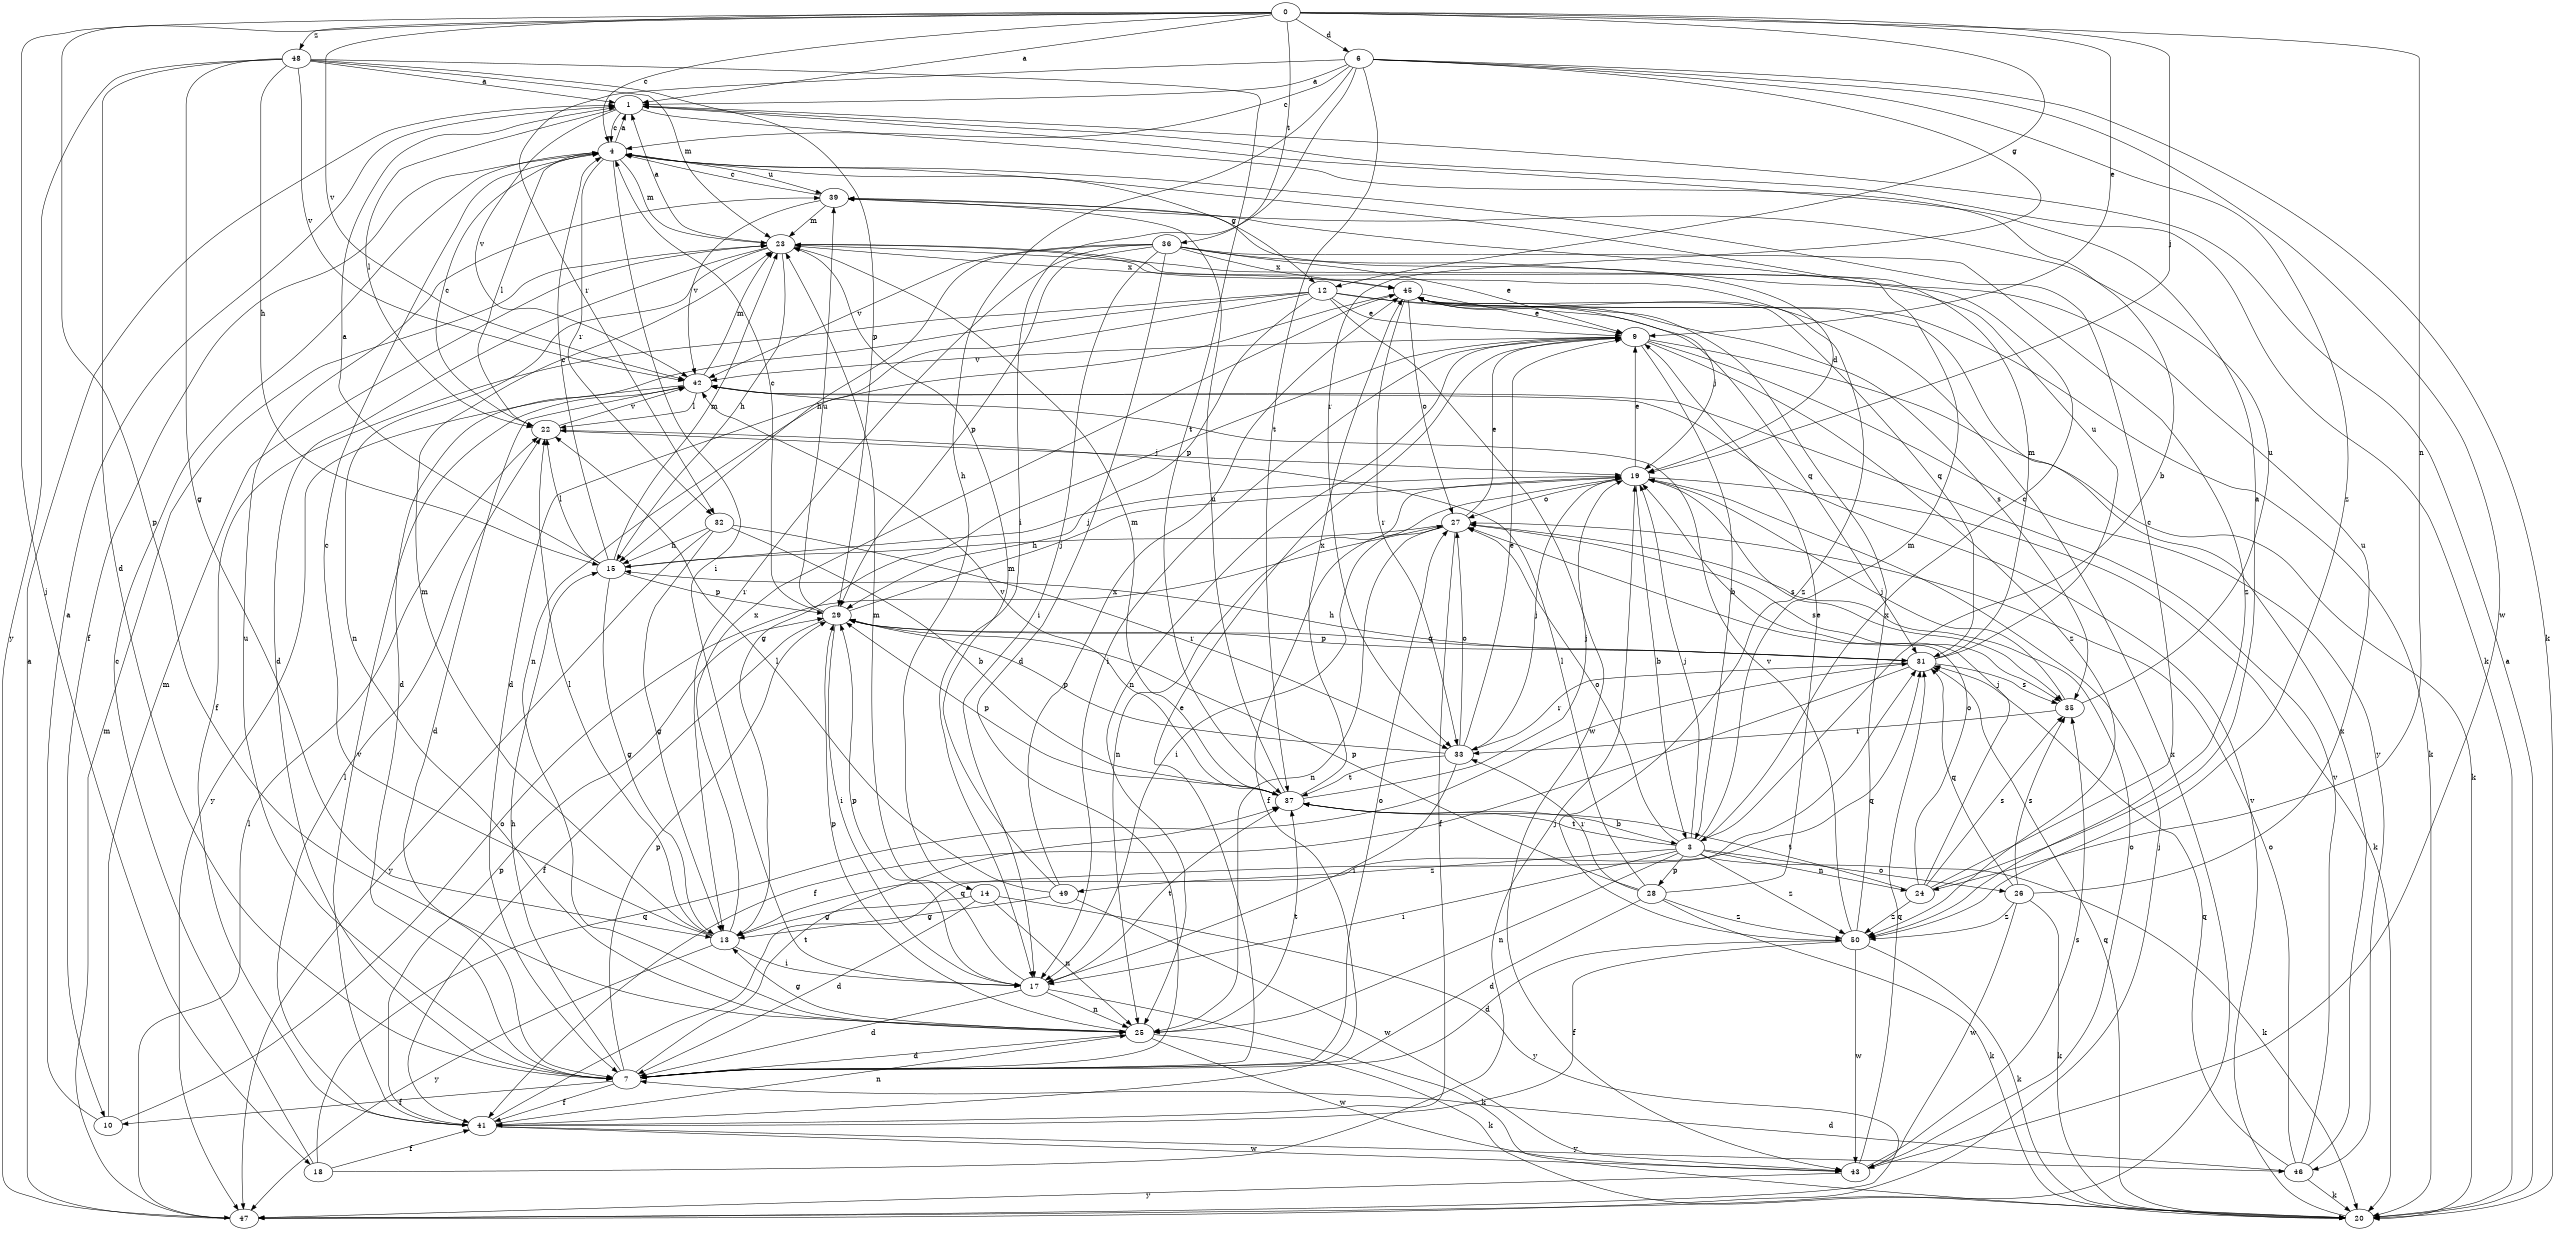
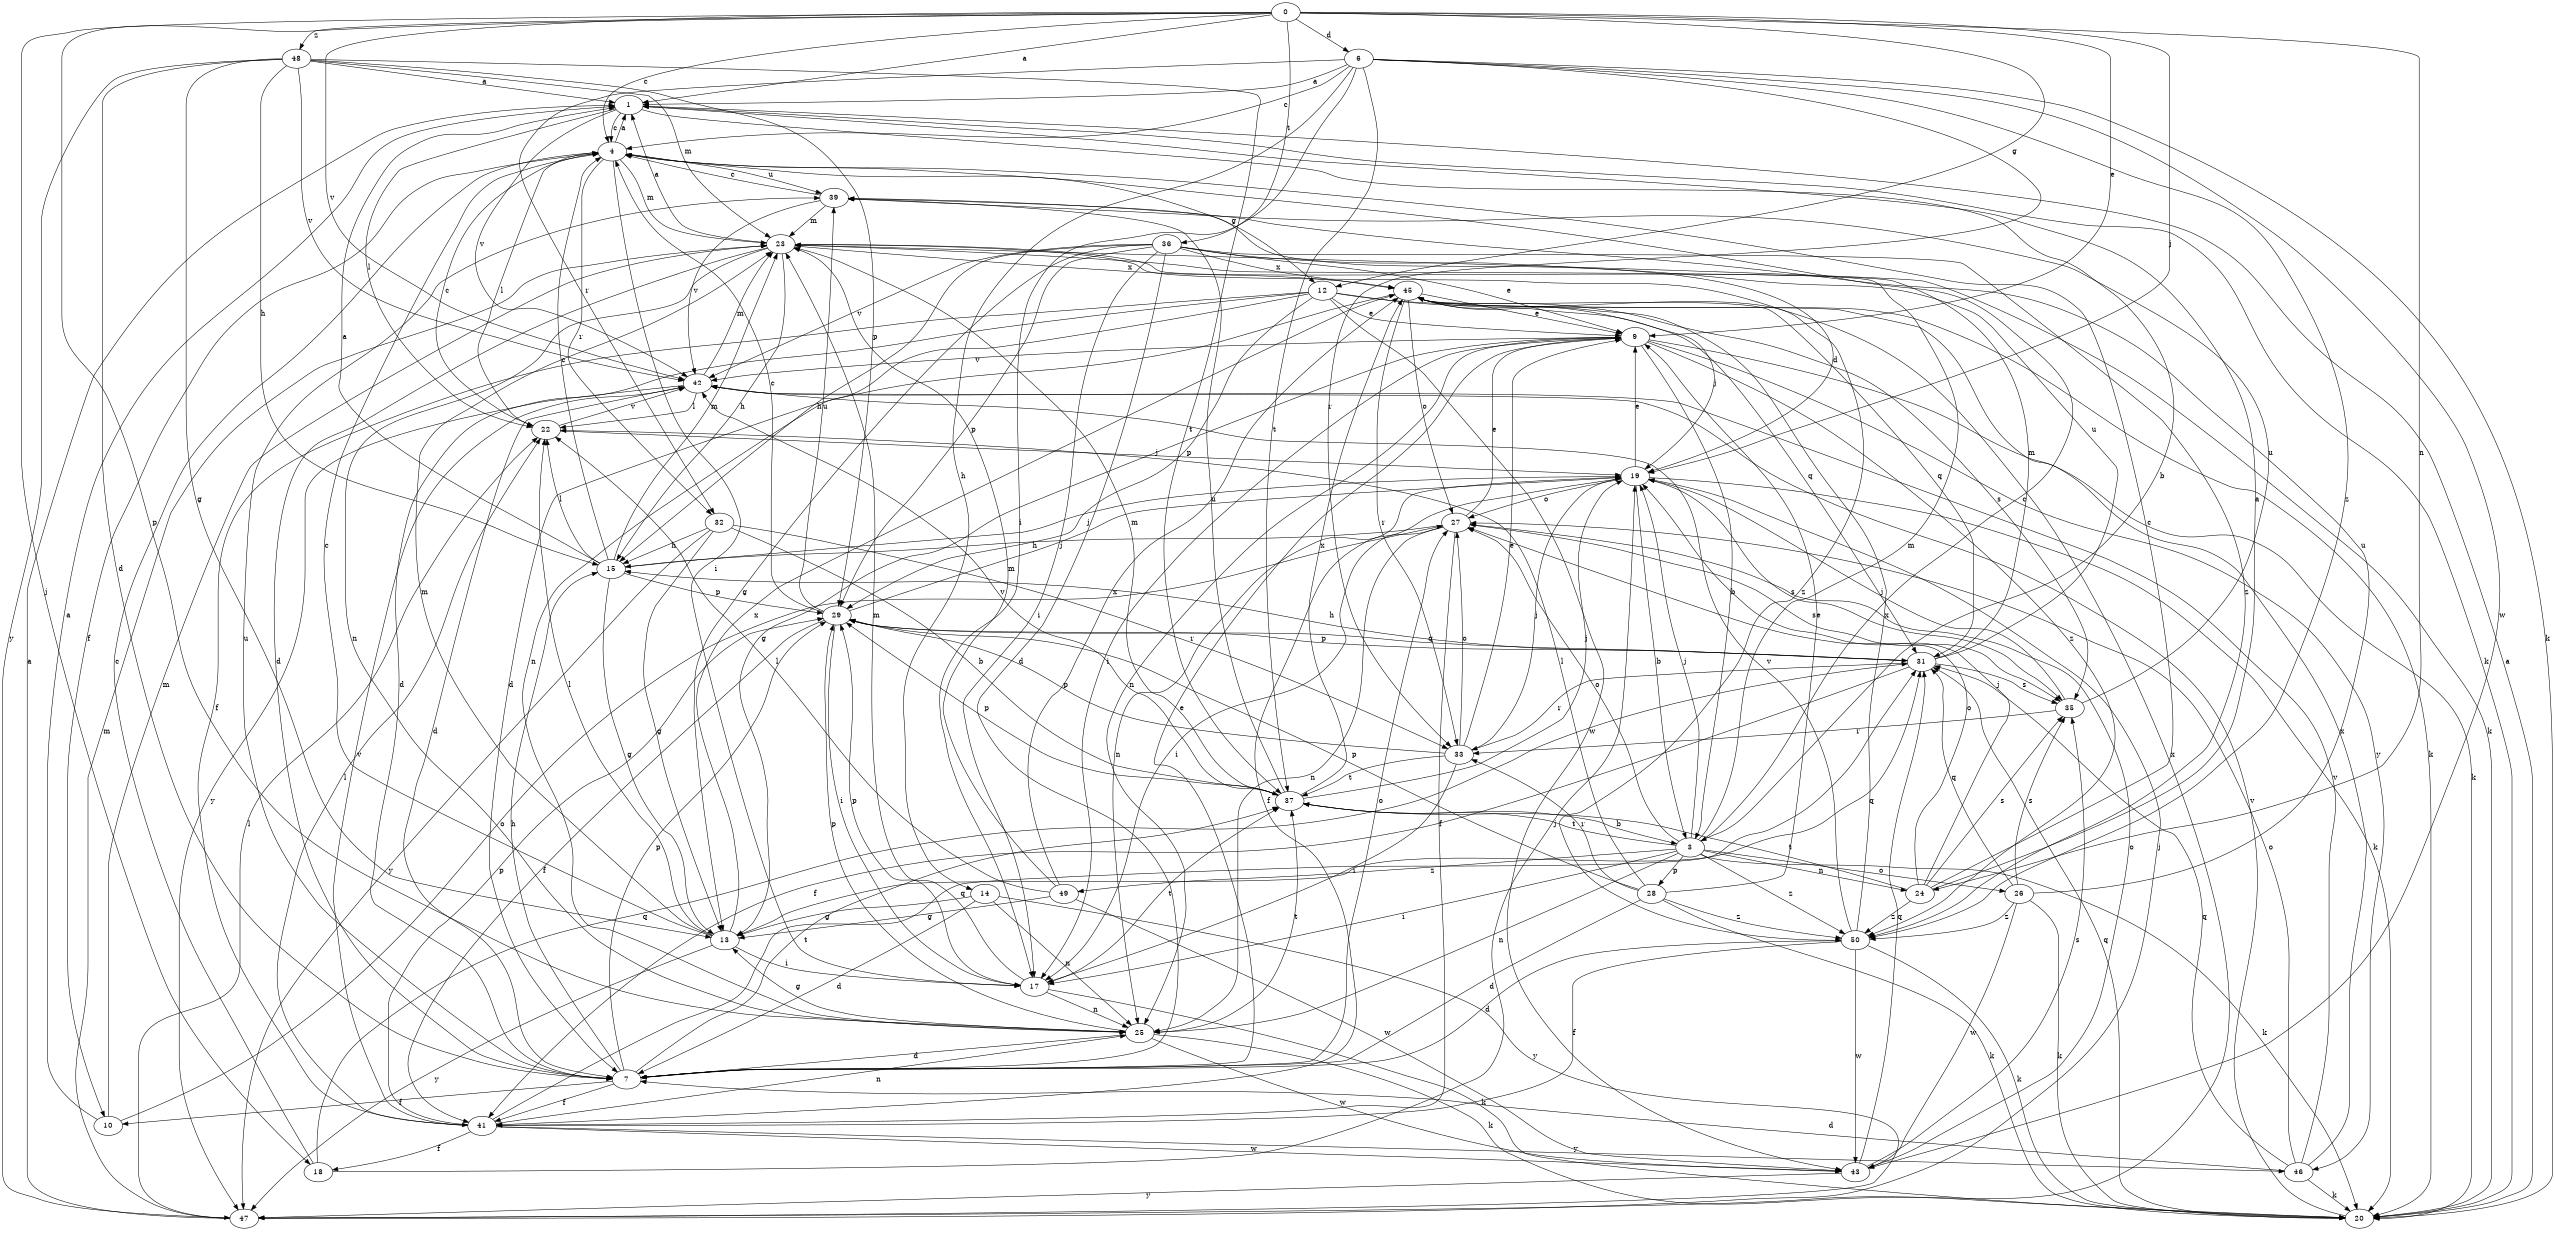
none -> (2007, 314)
(745, 592) -> (745, 592)
(833, 1032) -> none
(398, 1150) -> (406, 1156)
